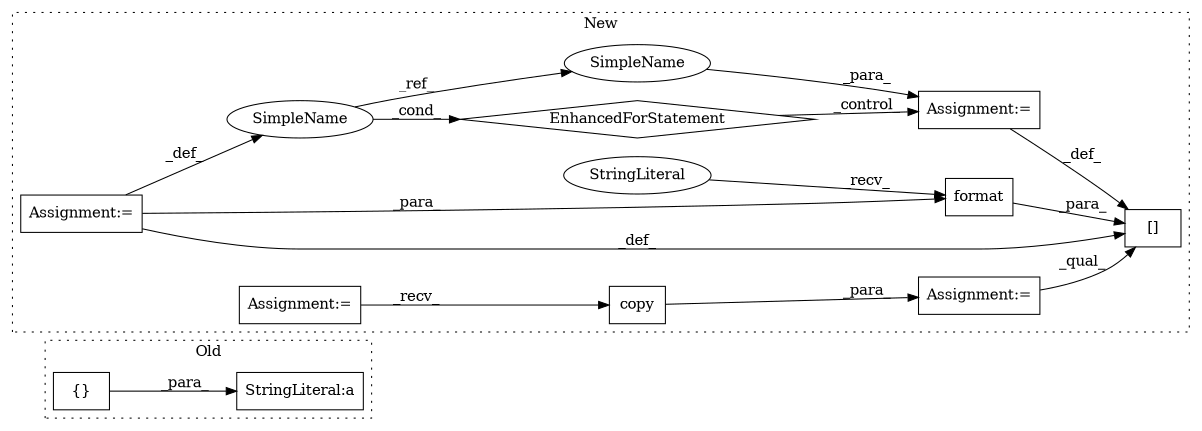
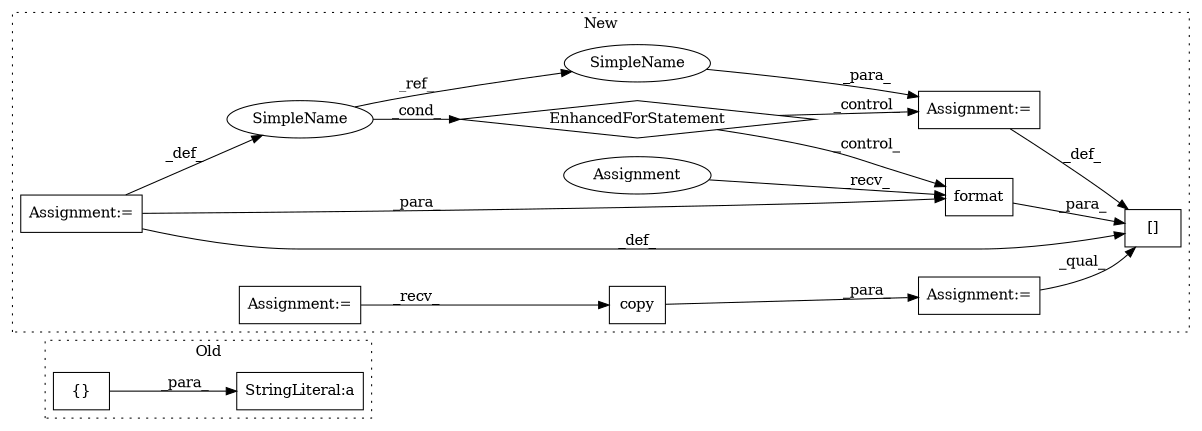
none -> (828, 150)
(637, 175) -> (637, 175)
